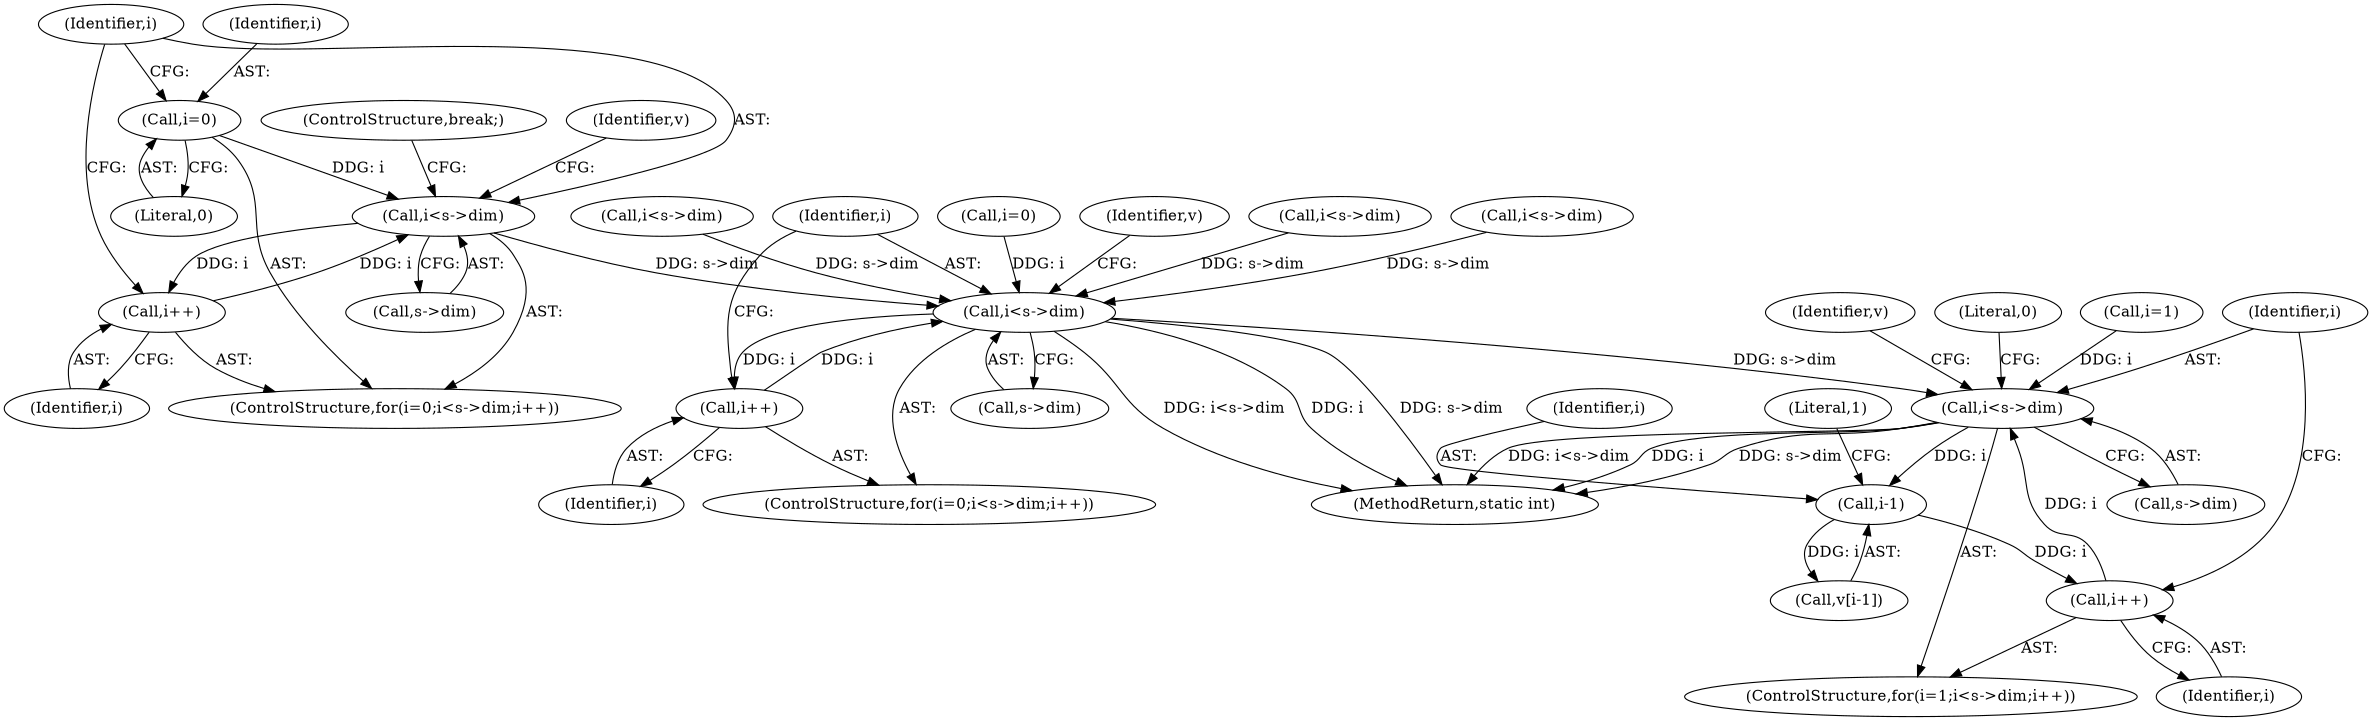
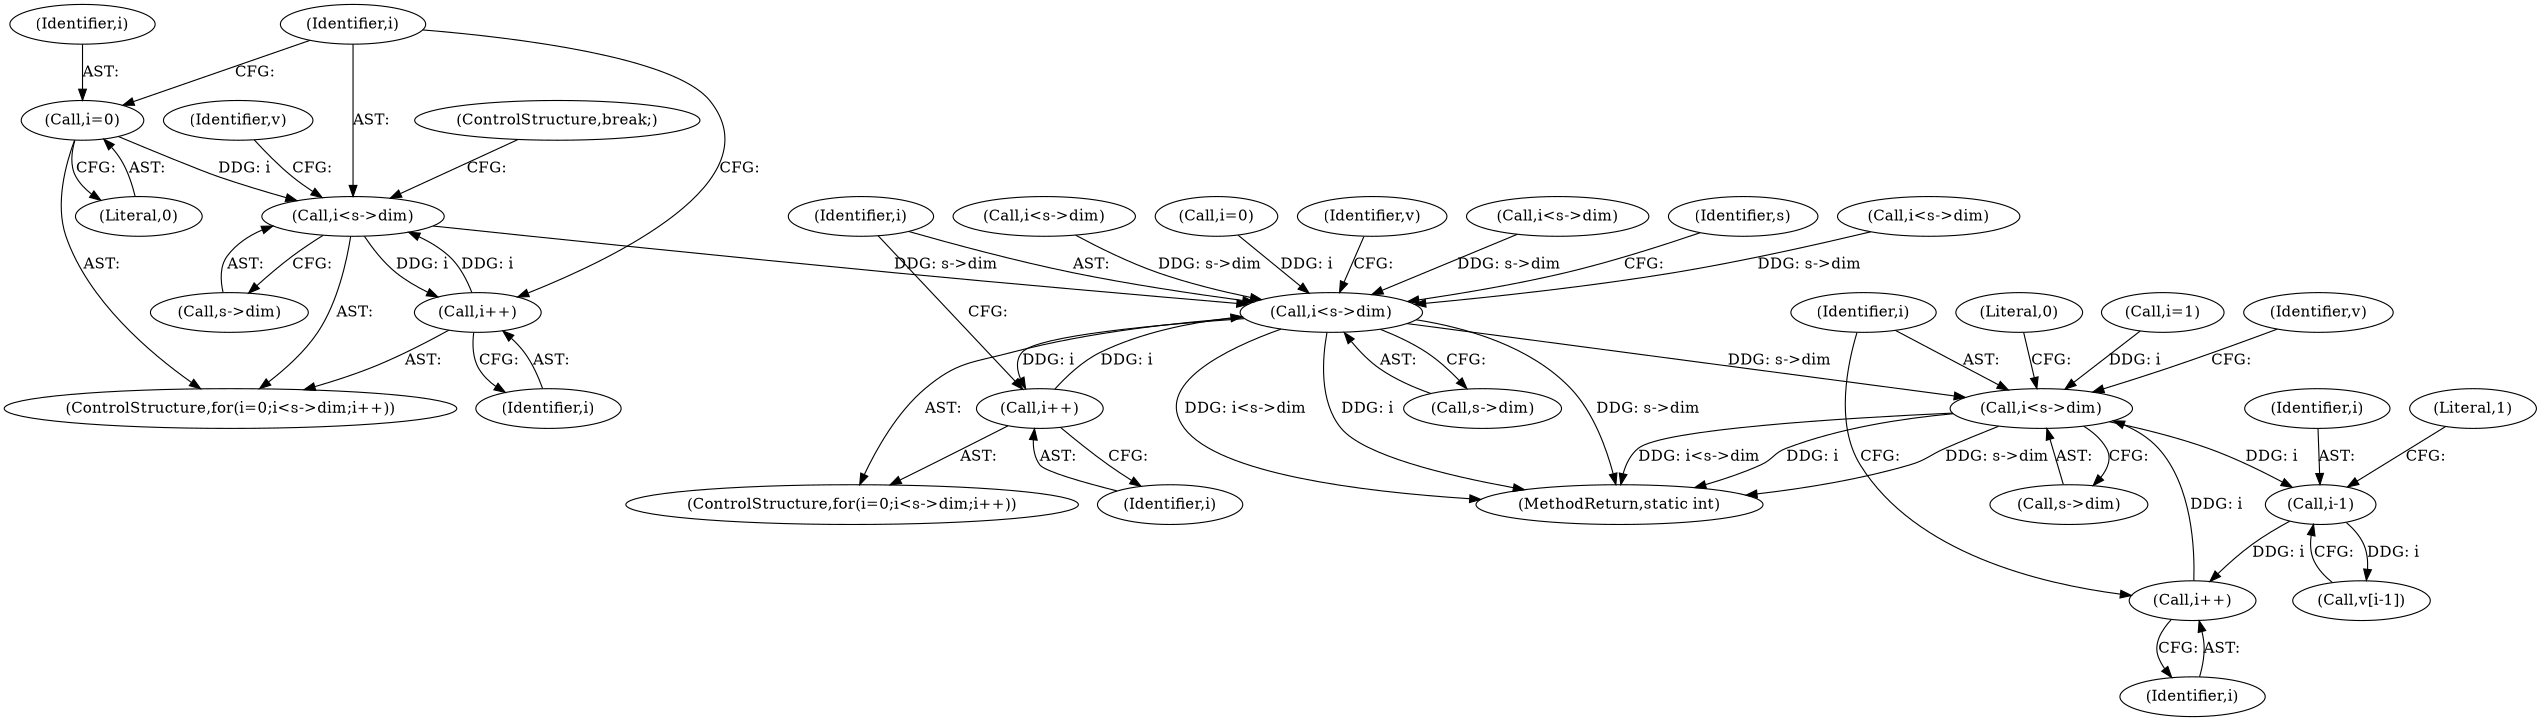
none -> (1743, 216)
(1885, 553) -> (2337, 553)
(1911, 697) -> none
